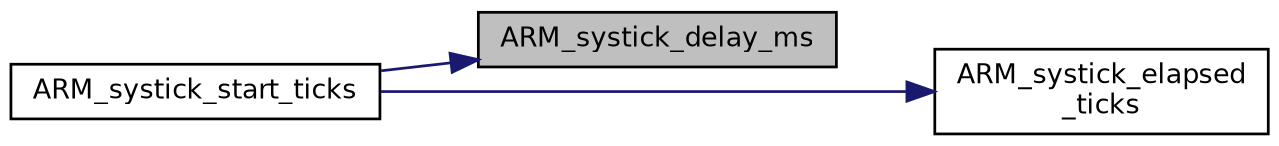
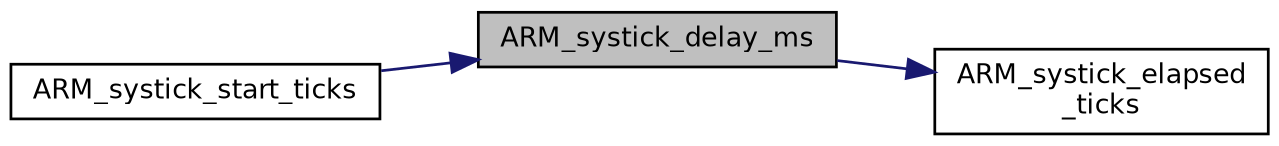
(643, 92) -> (872, 65)
